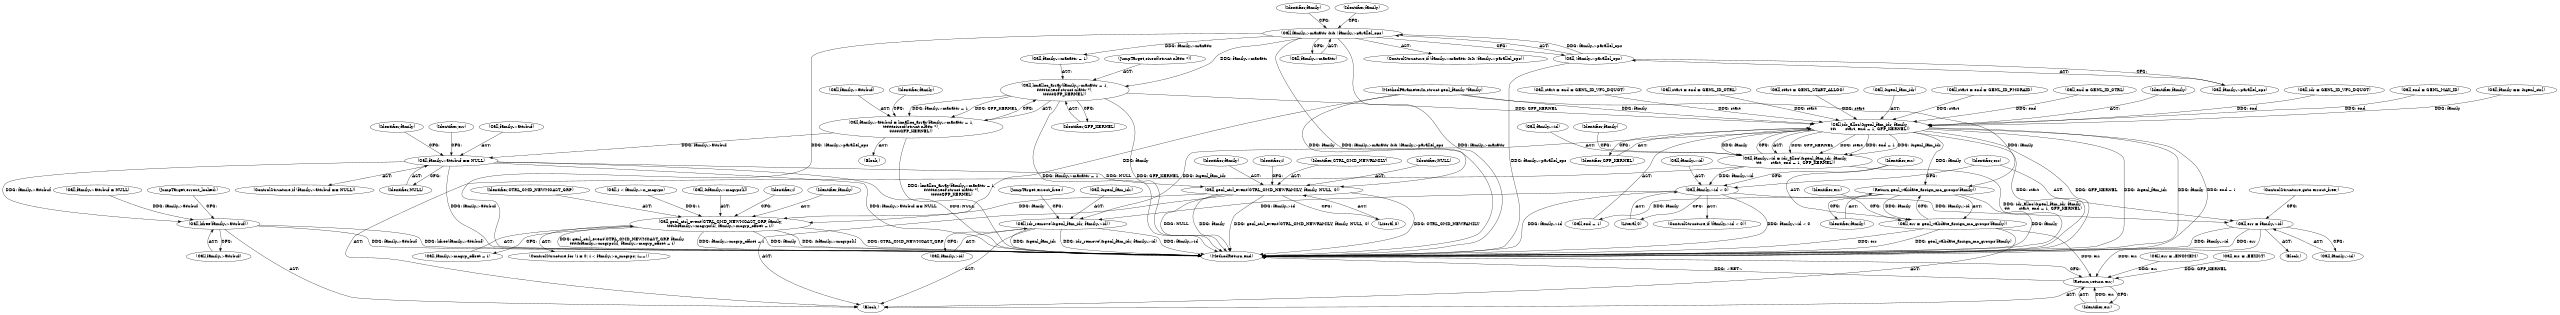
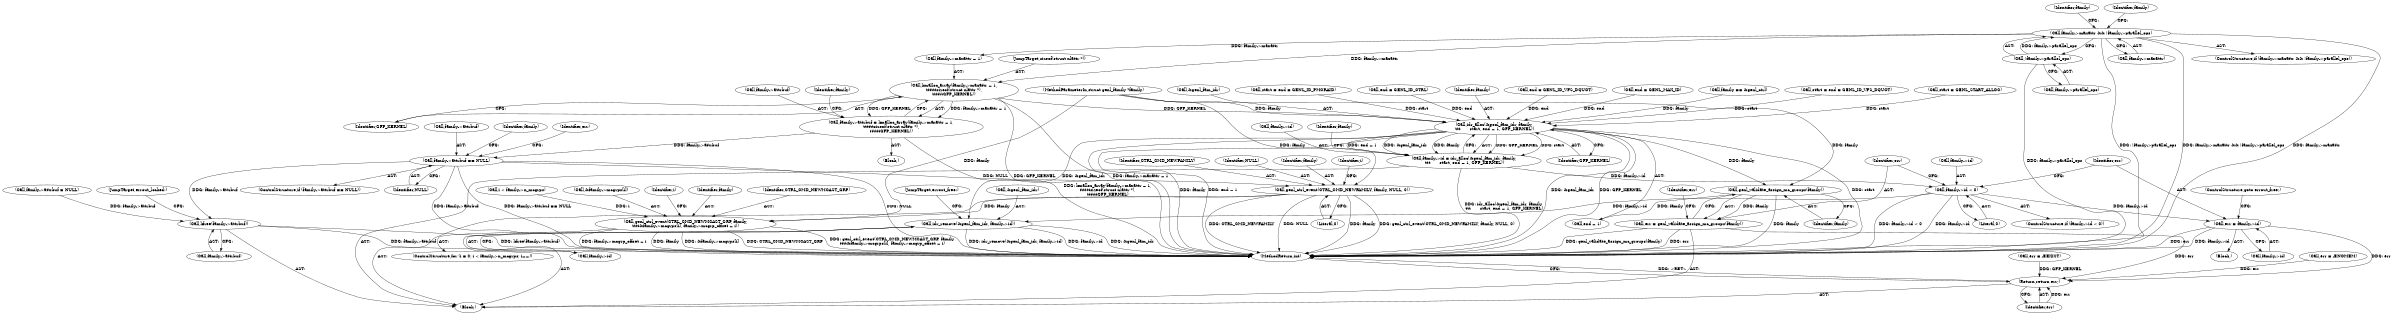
(1699, 90) -> none
(2334, 90) -> (1555, 90)
(1925, 190) -> (1776, 190)
(458, 257) -> none
(1232, 257) -> (1281, 257)
